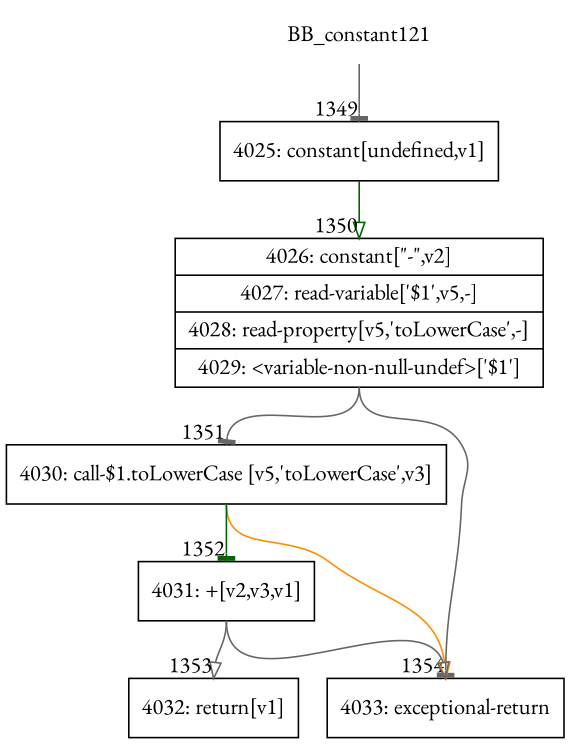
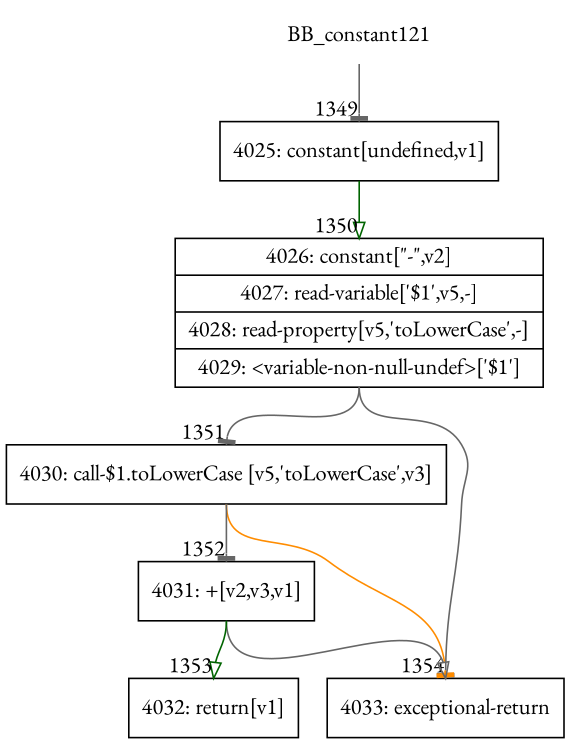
(226, 534) -> (226, 534)
(342, 570) -> (342, 570)
(223, 642) -> (223, 642)
